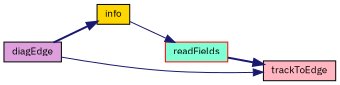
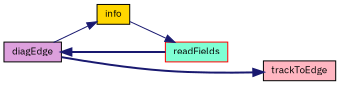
(71, 34) -> (71, 34)
(241, 60) -> (118, 52)
(157, 70) -> (157, 70)
